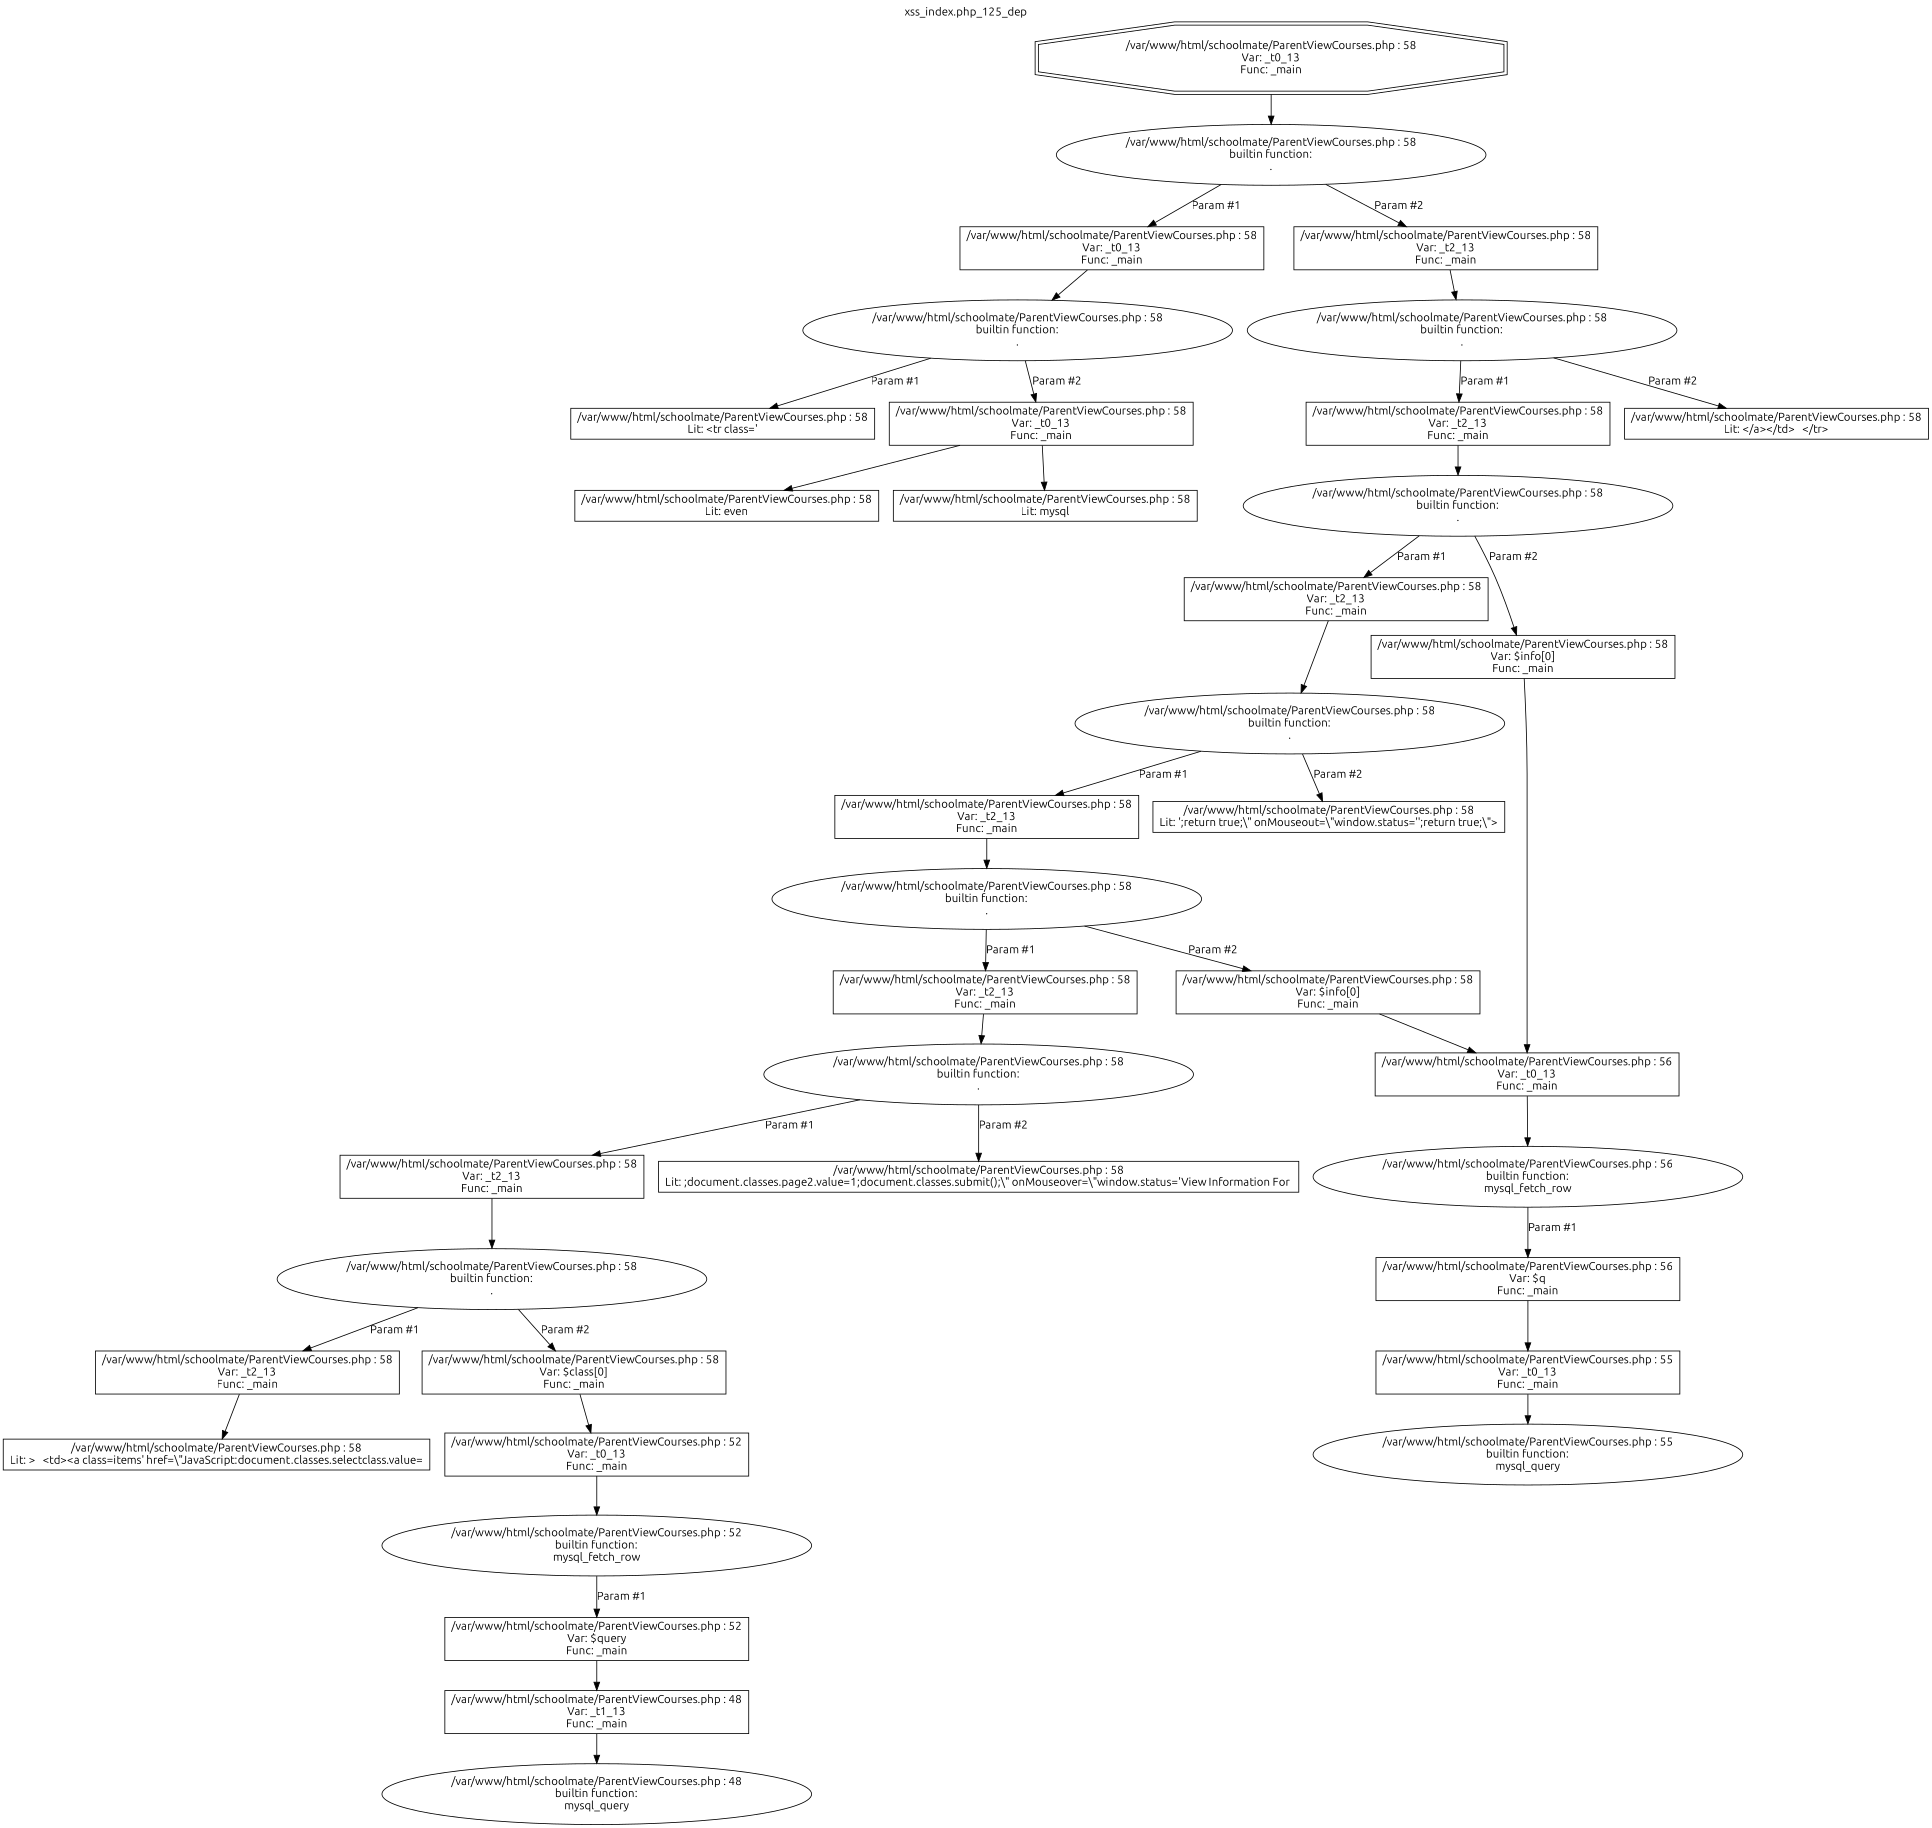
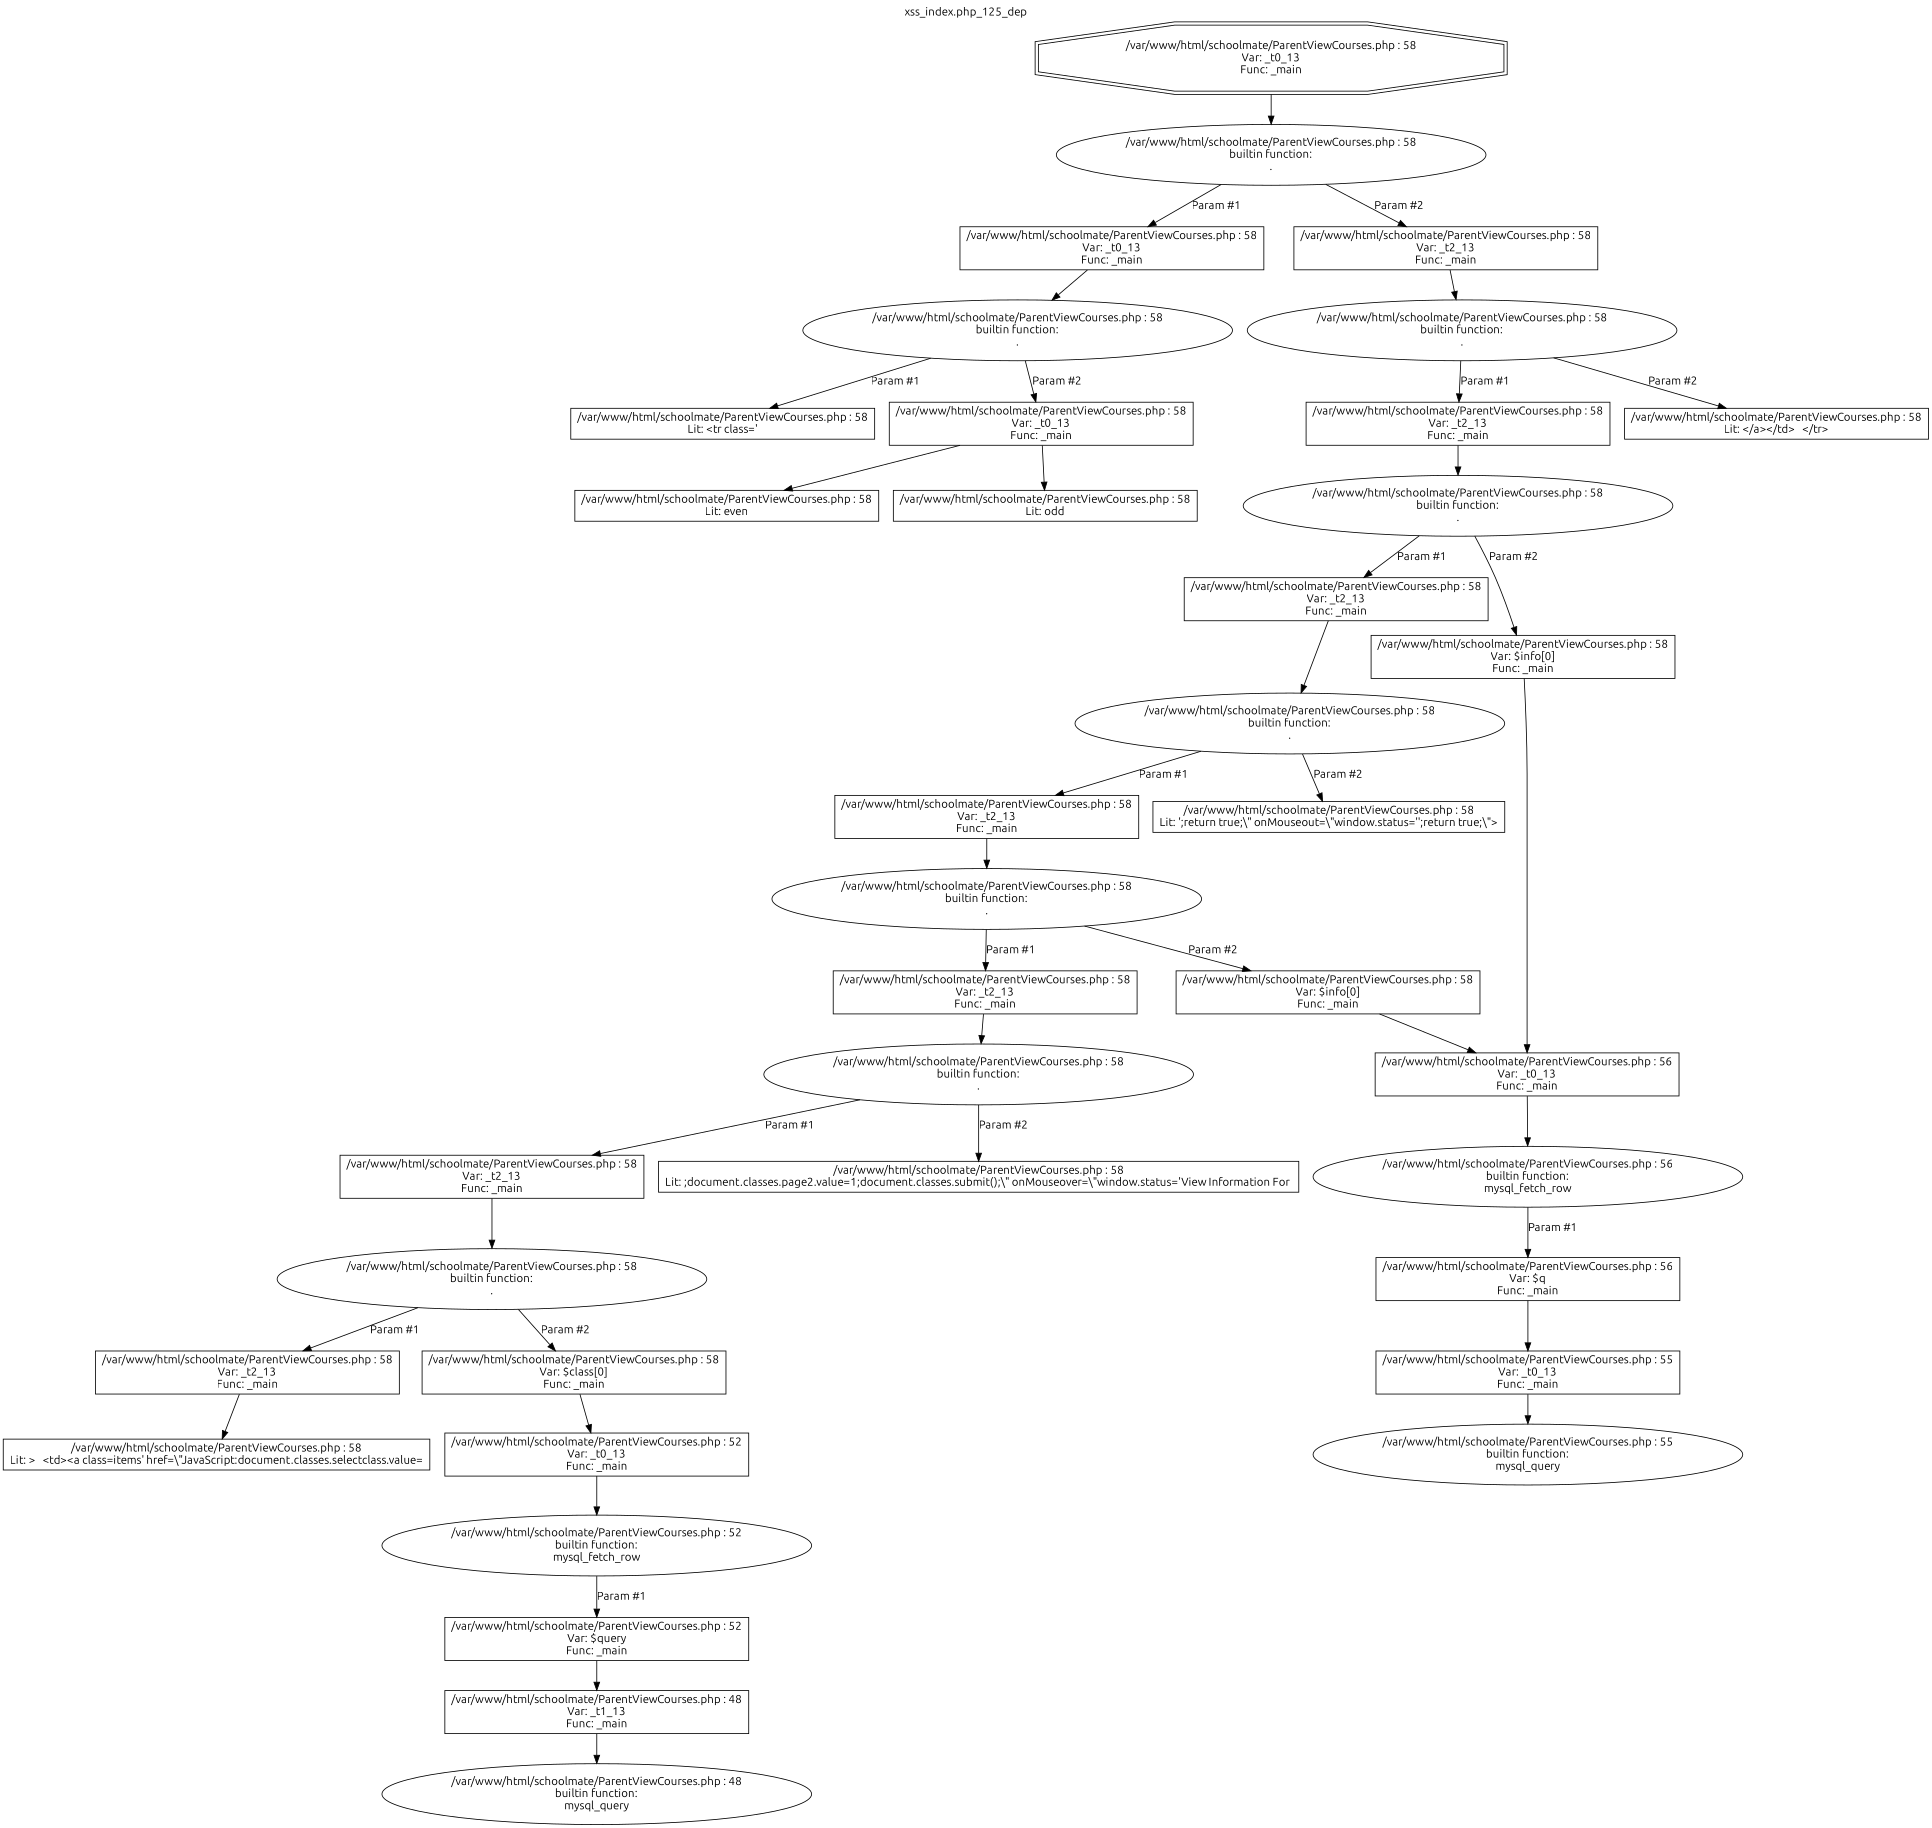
(1045, 506) -> (1045, 506)
